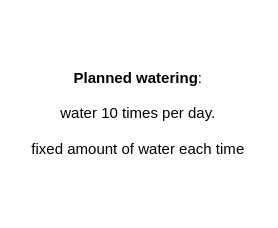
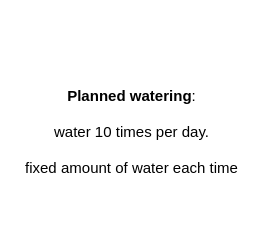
(138, 113) -> (132, 132)
